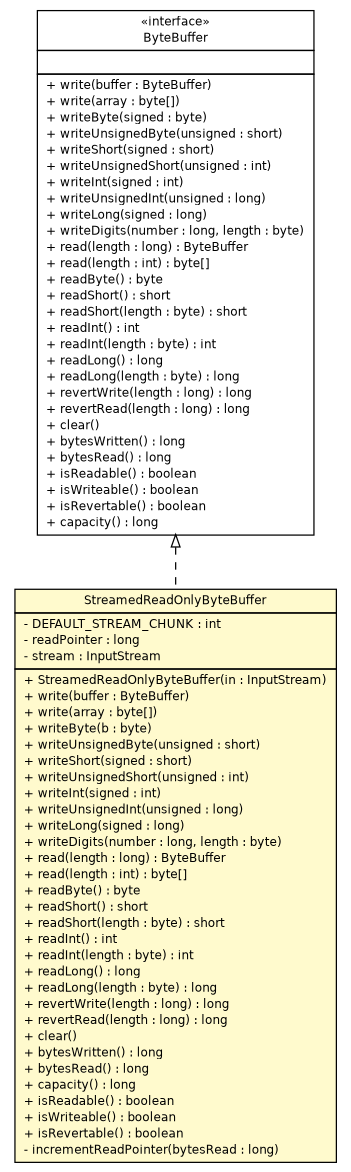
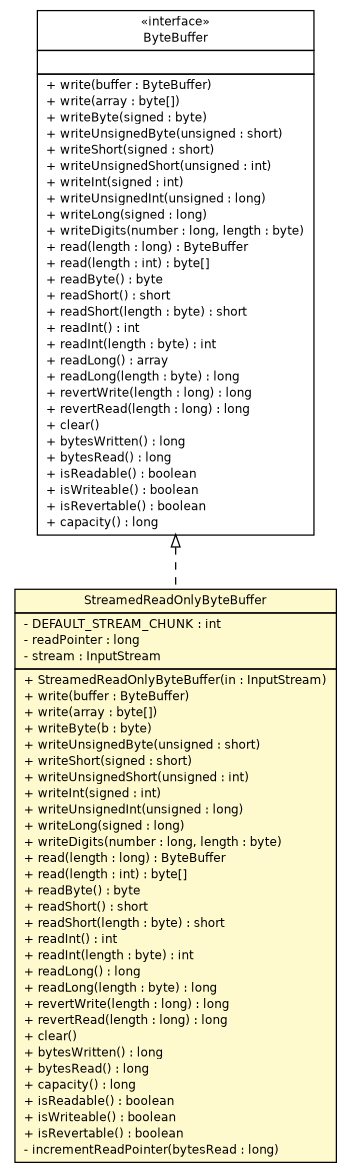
(105, 361) -> (108, 361)
